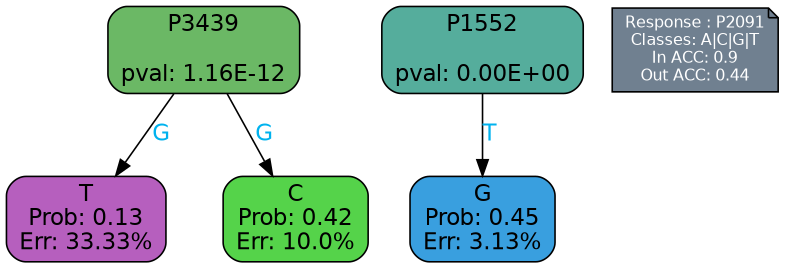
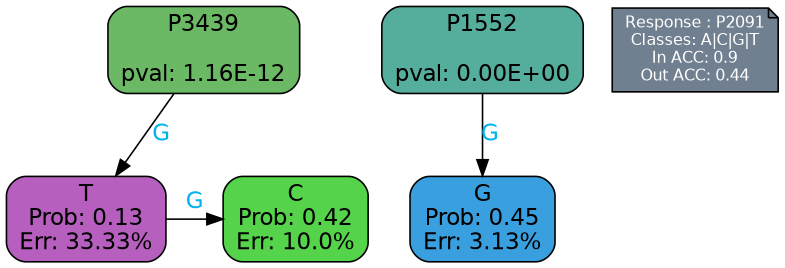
(246, 128) -> (186, 219)
(490, 135) -> (490, 135)
